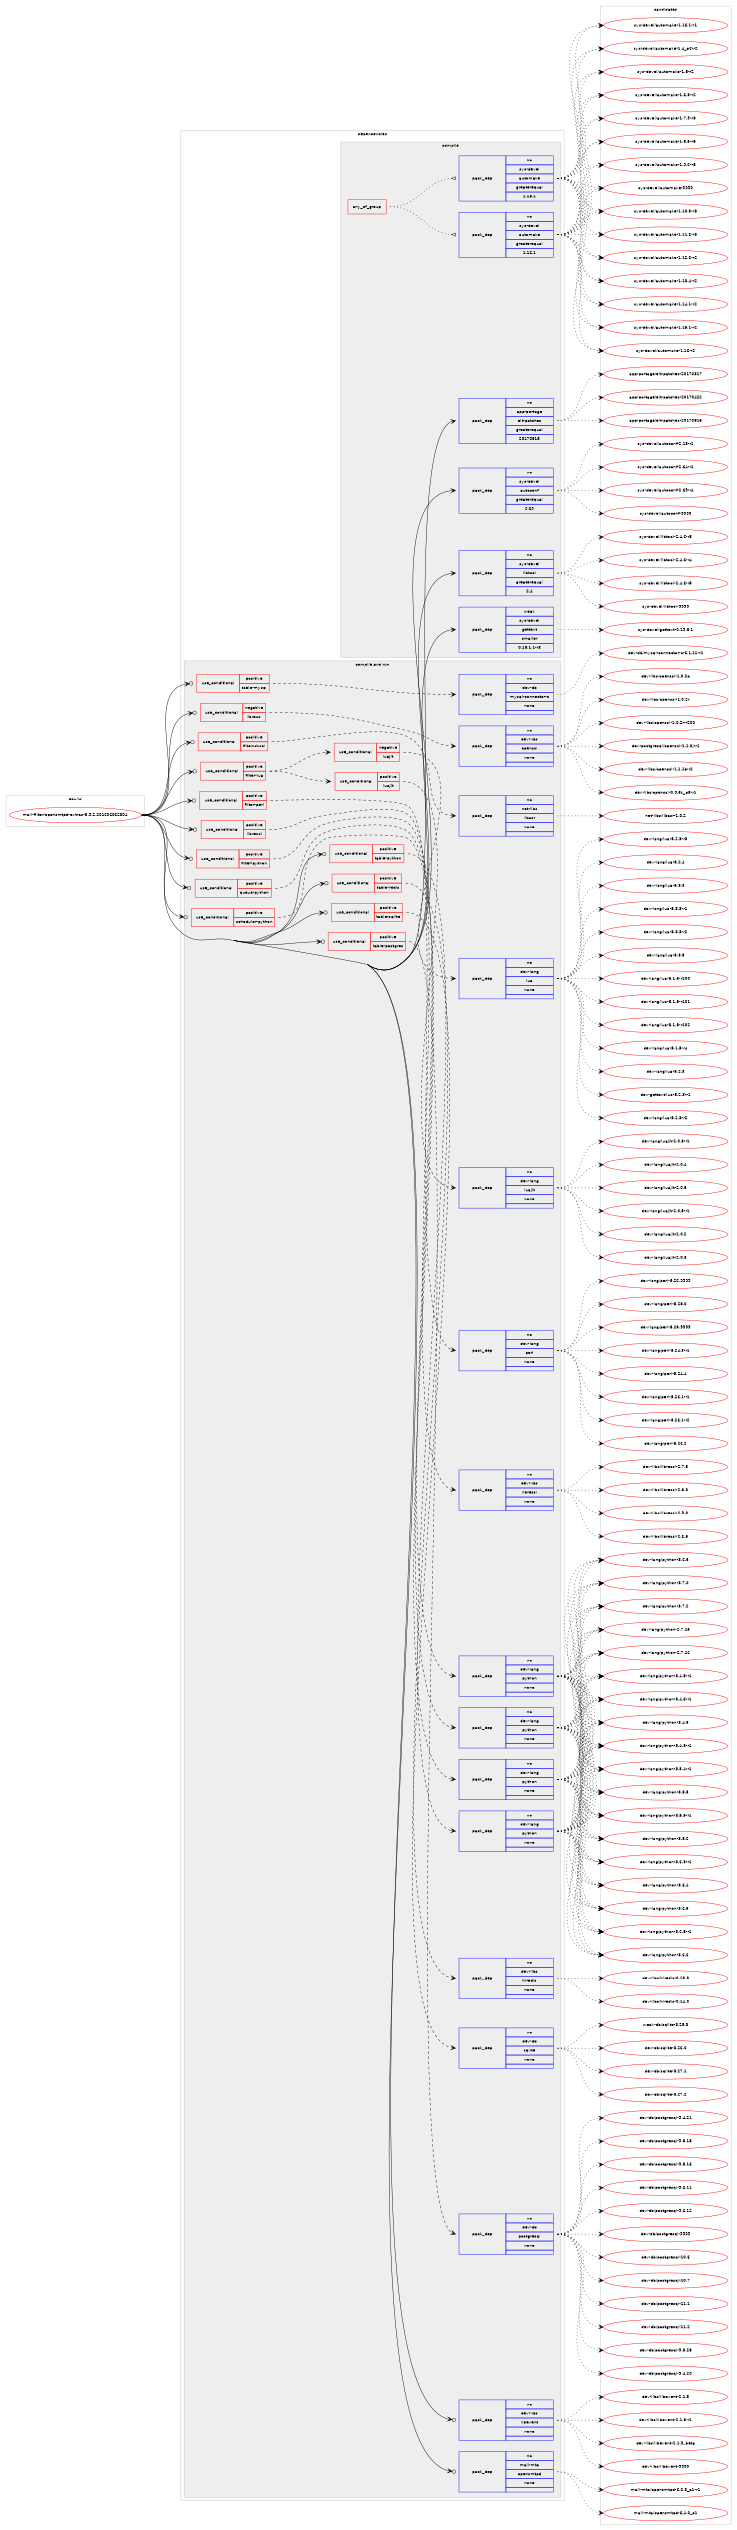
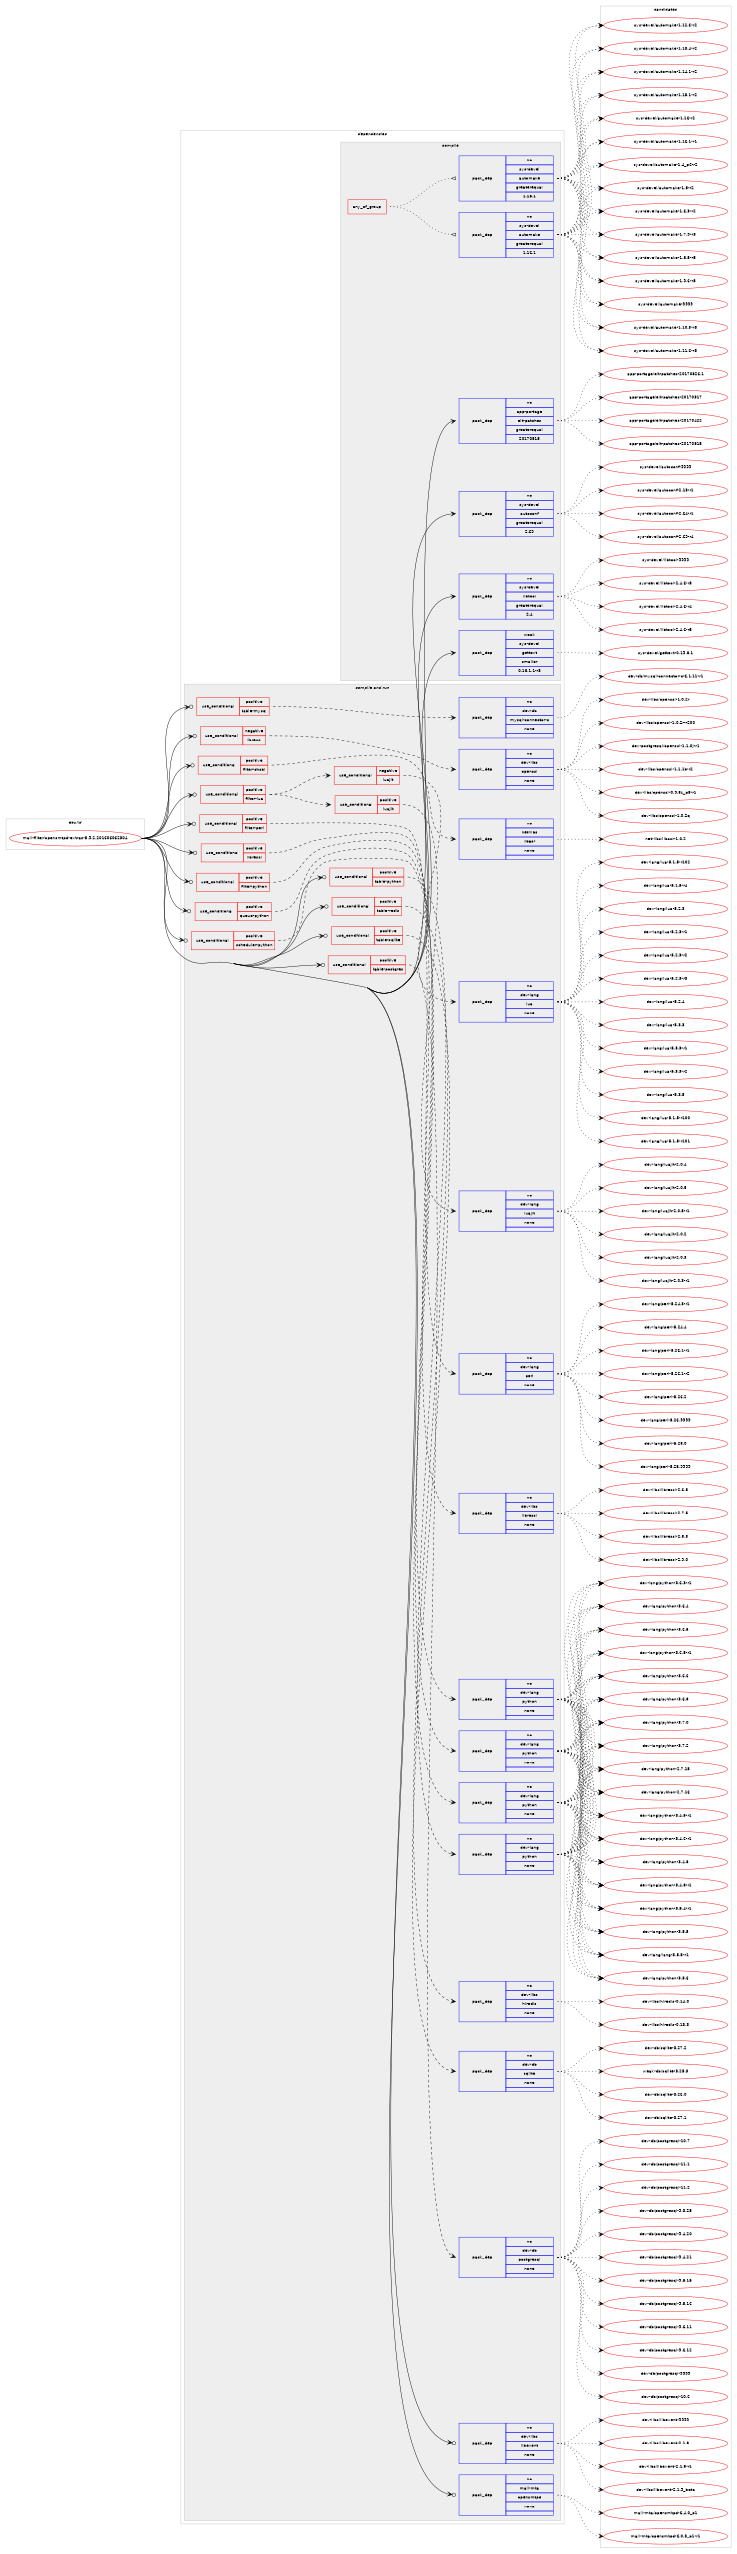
none -> (666, 374)
(666, 1095) -> (666, 932)
(666, 1816) -> (666, 1955)
